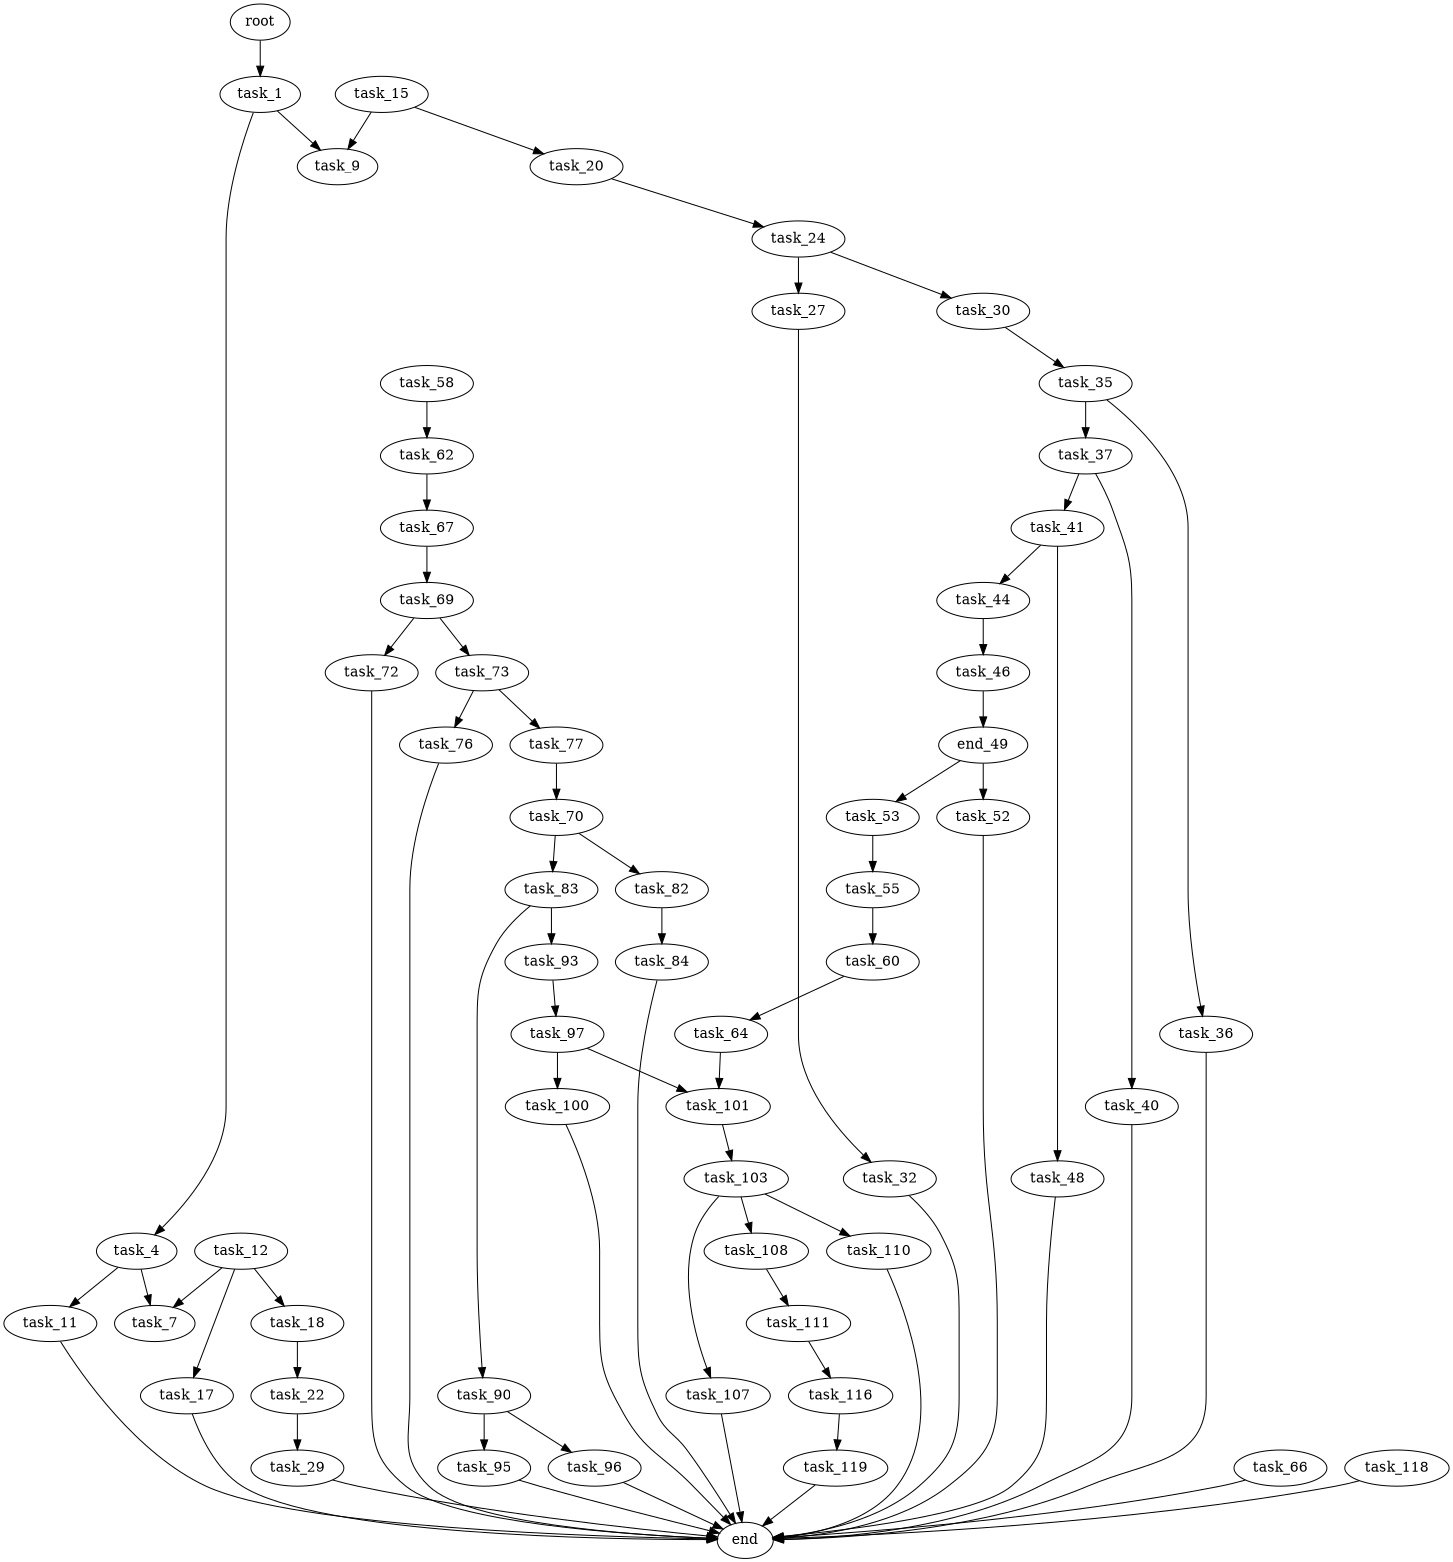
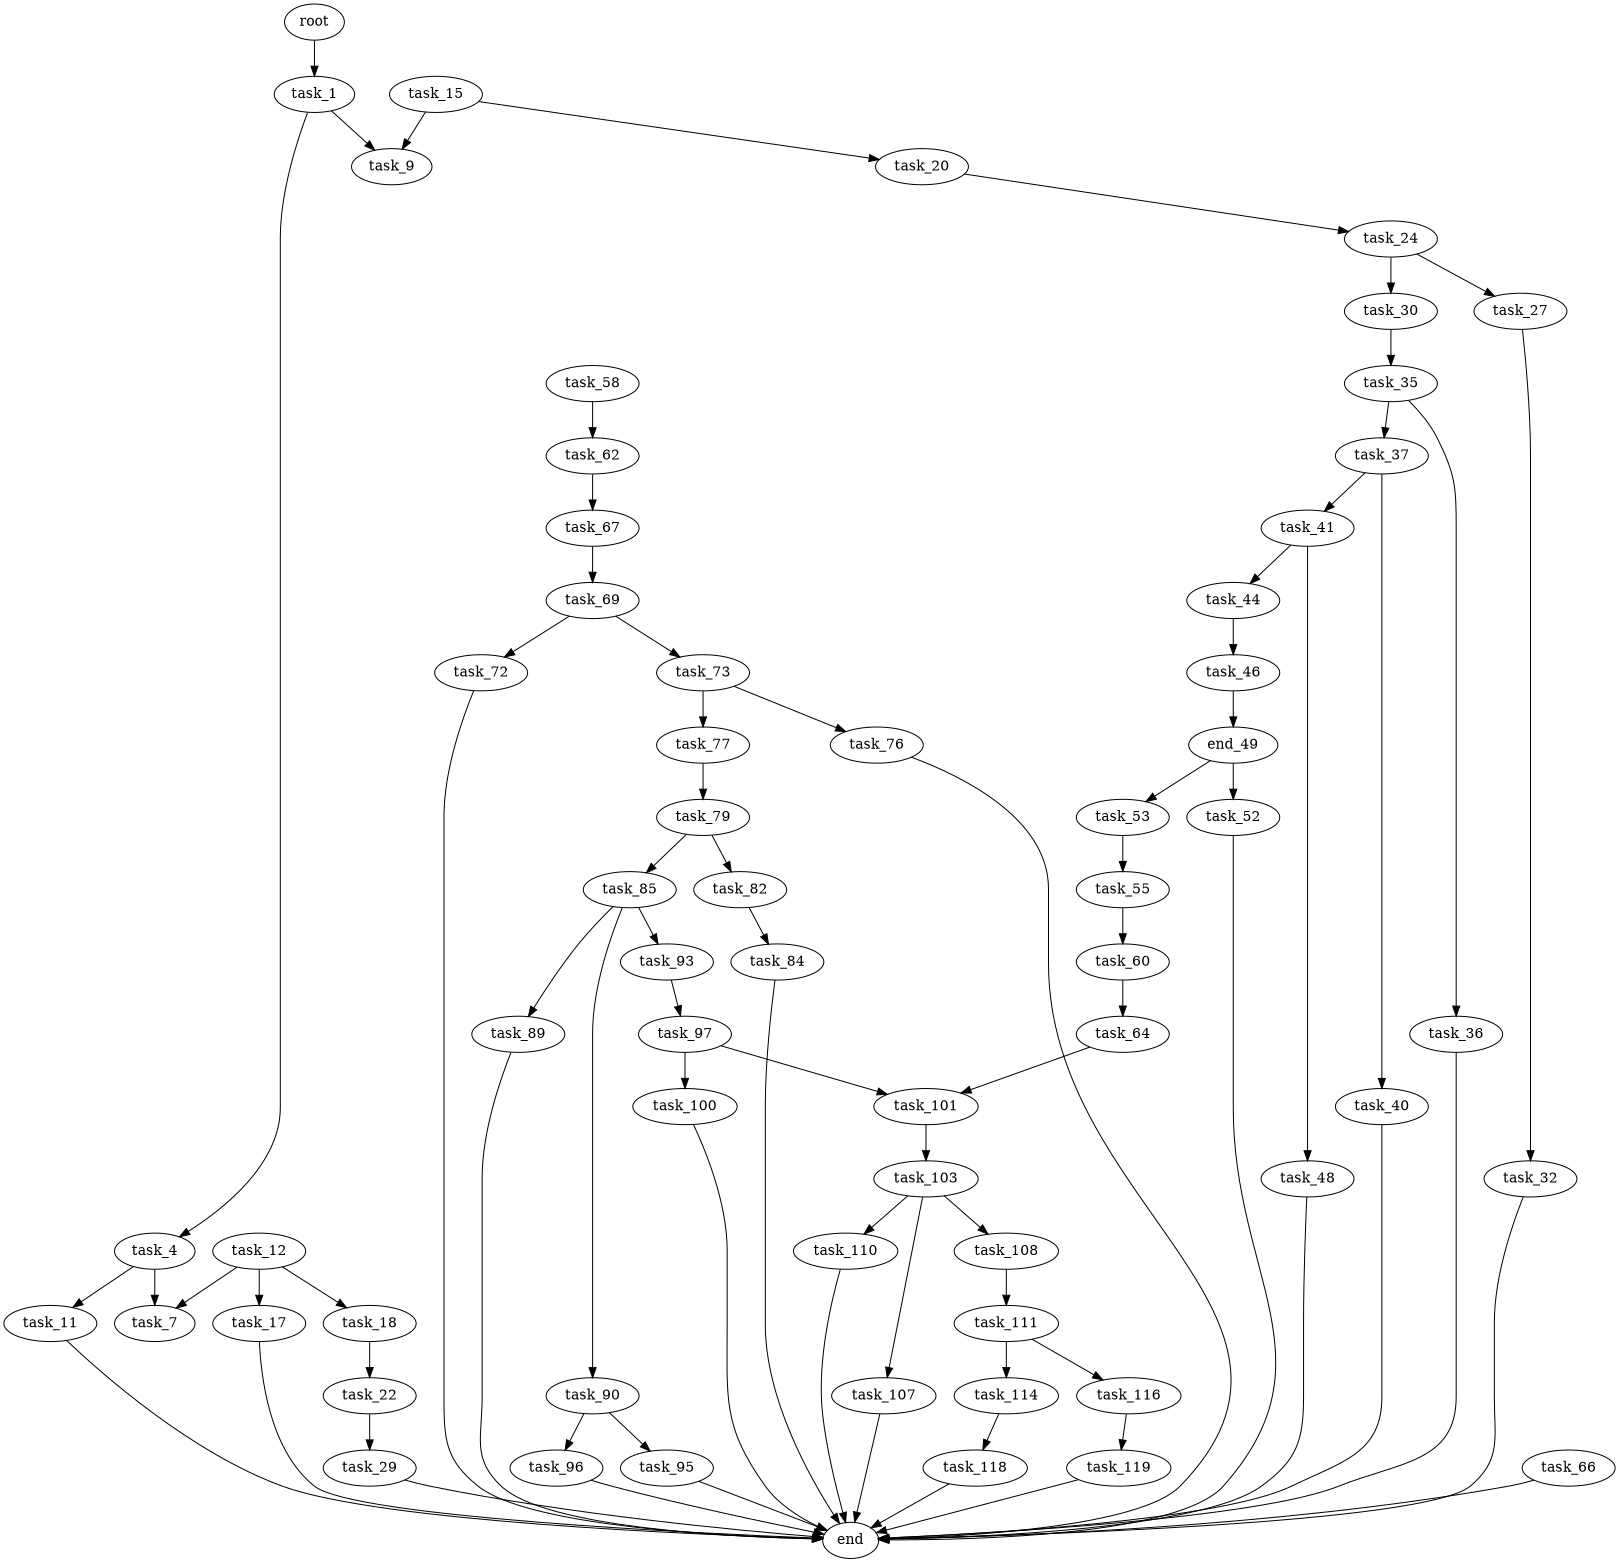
(556, 817) -> (703, 817)
(551, 890) -> (630, 890)
none -> (518, 1034)
none -> (1006, 1396)
